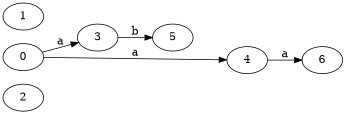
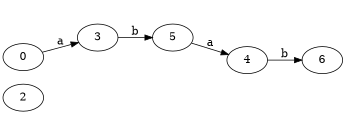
(23, 17) -> none
(285, 54) -> (285, 54)
(131, 59) -> (207, 48)
